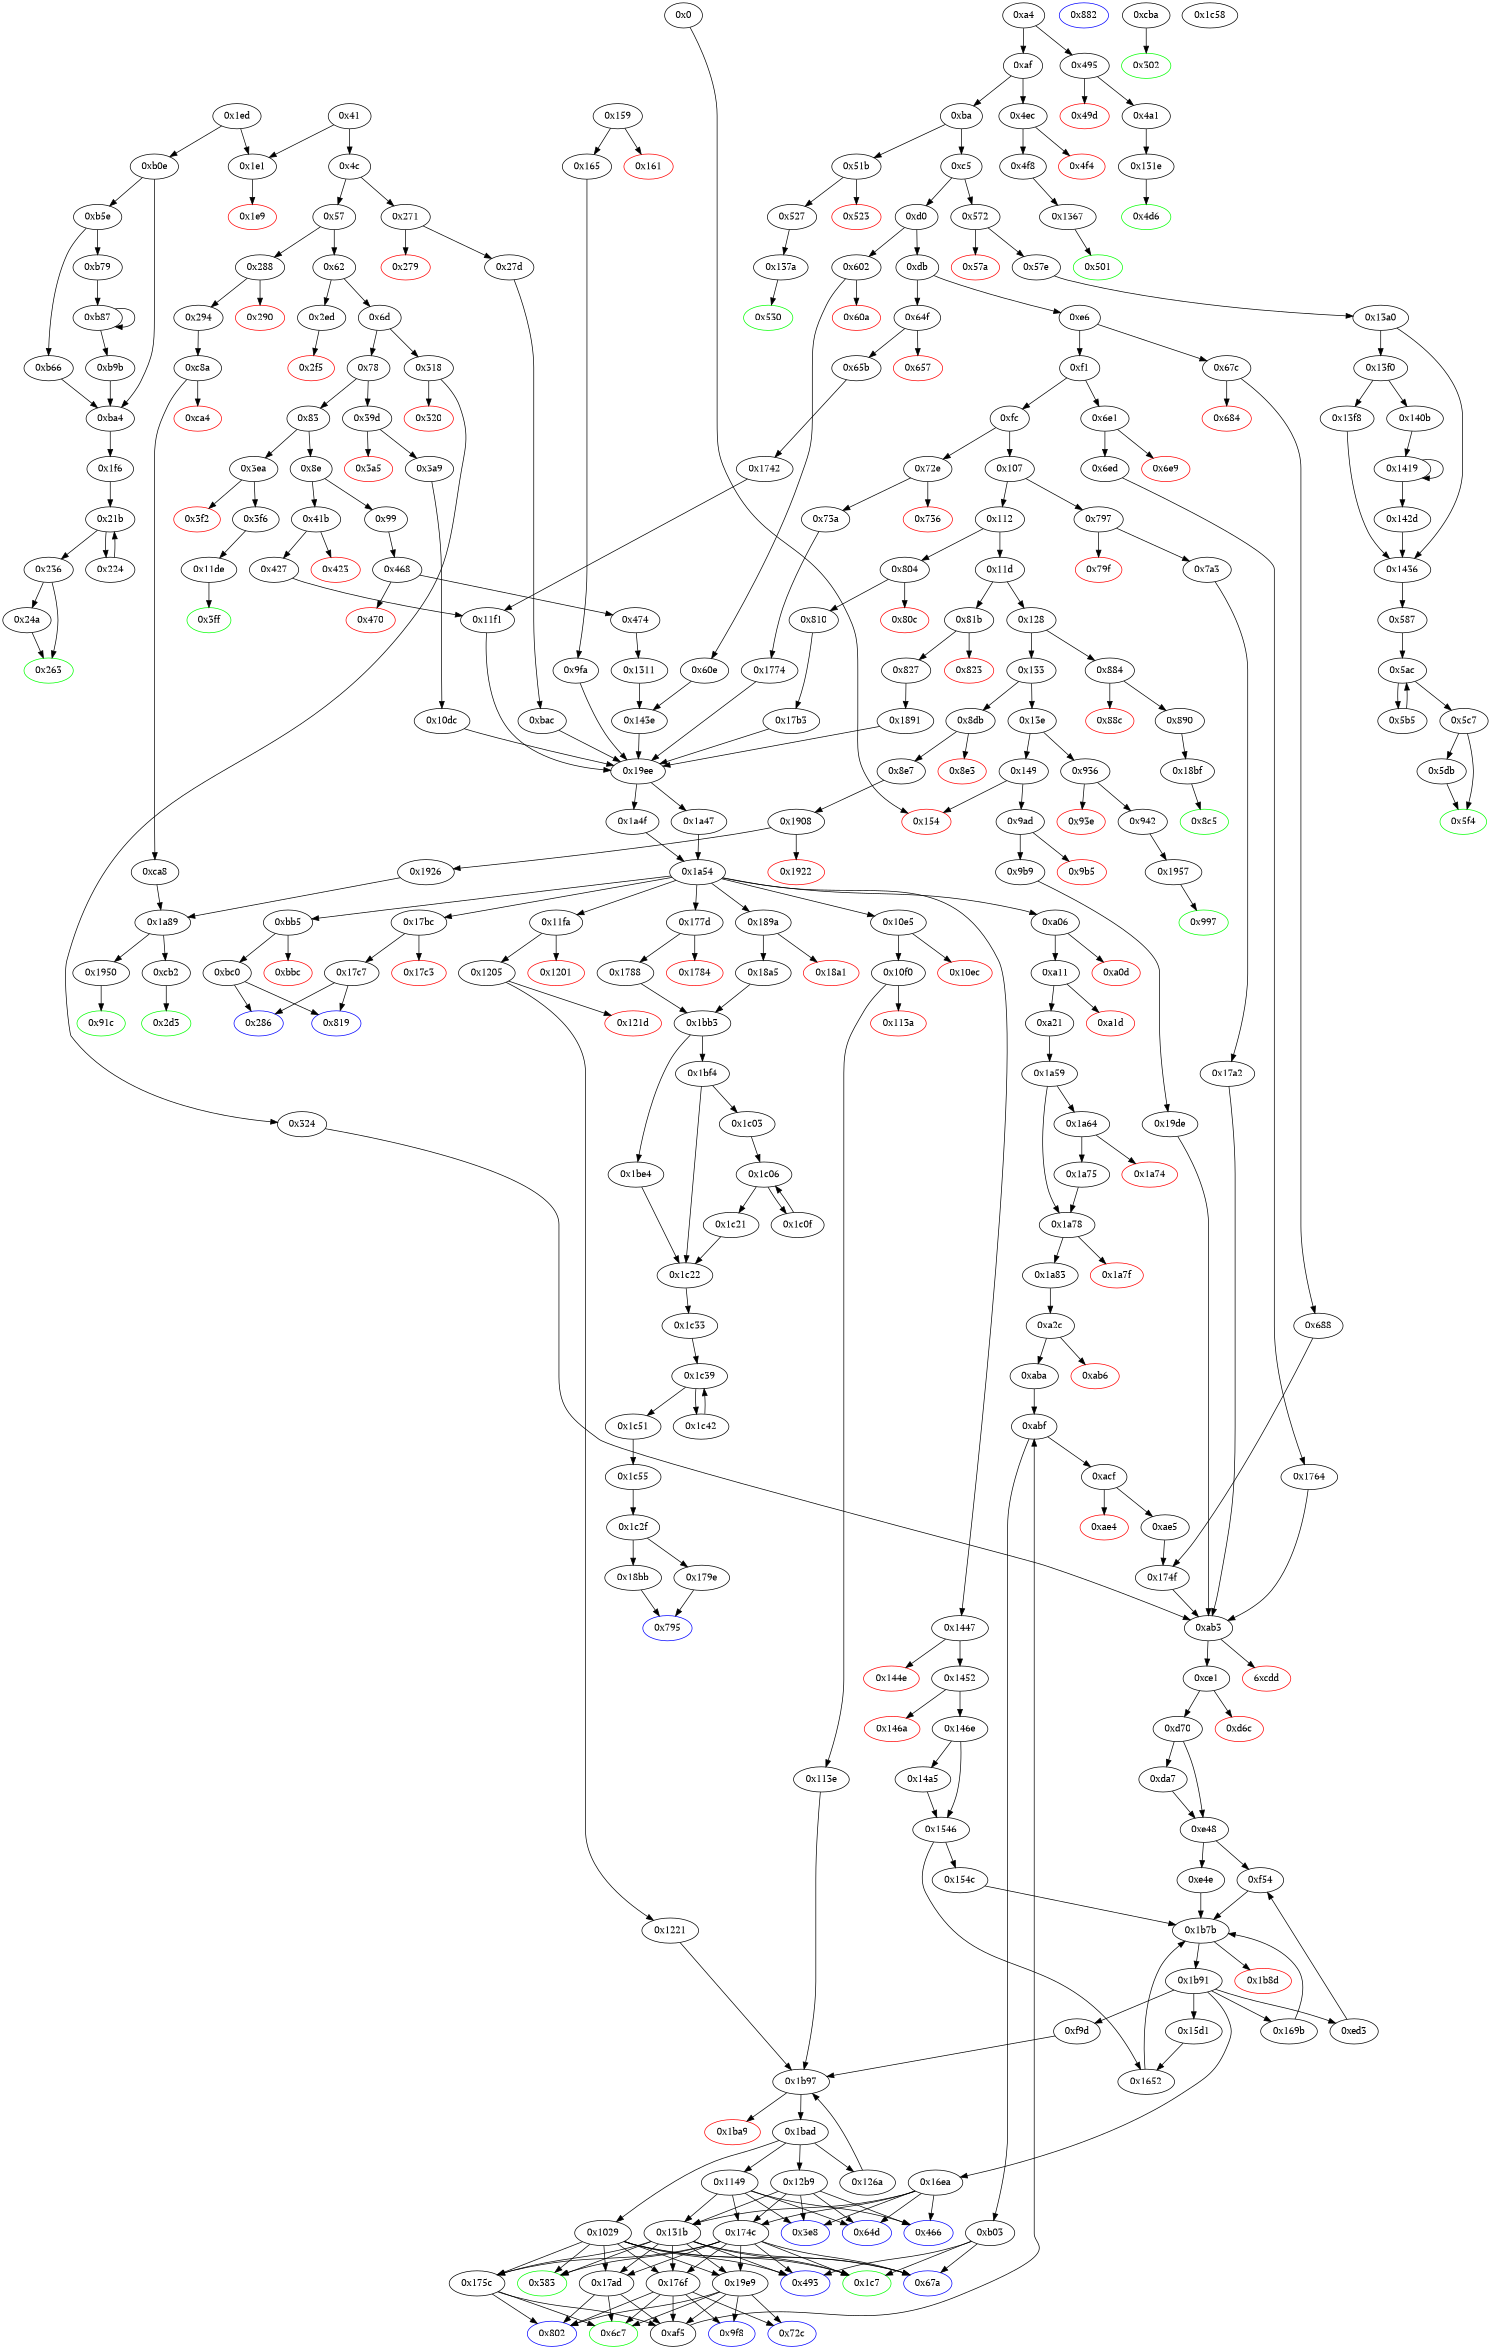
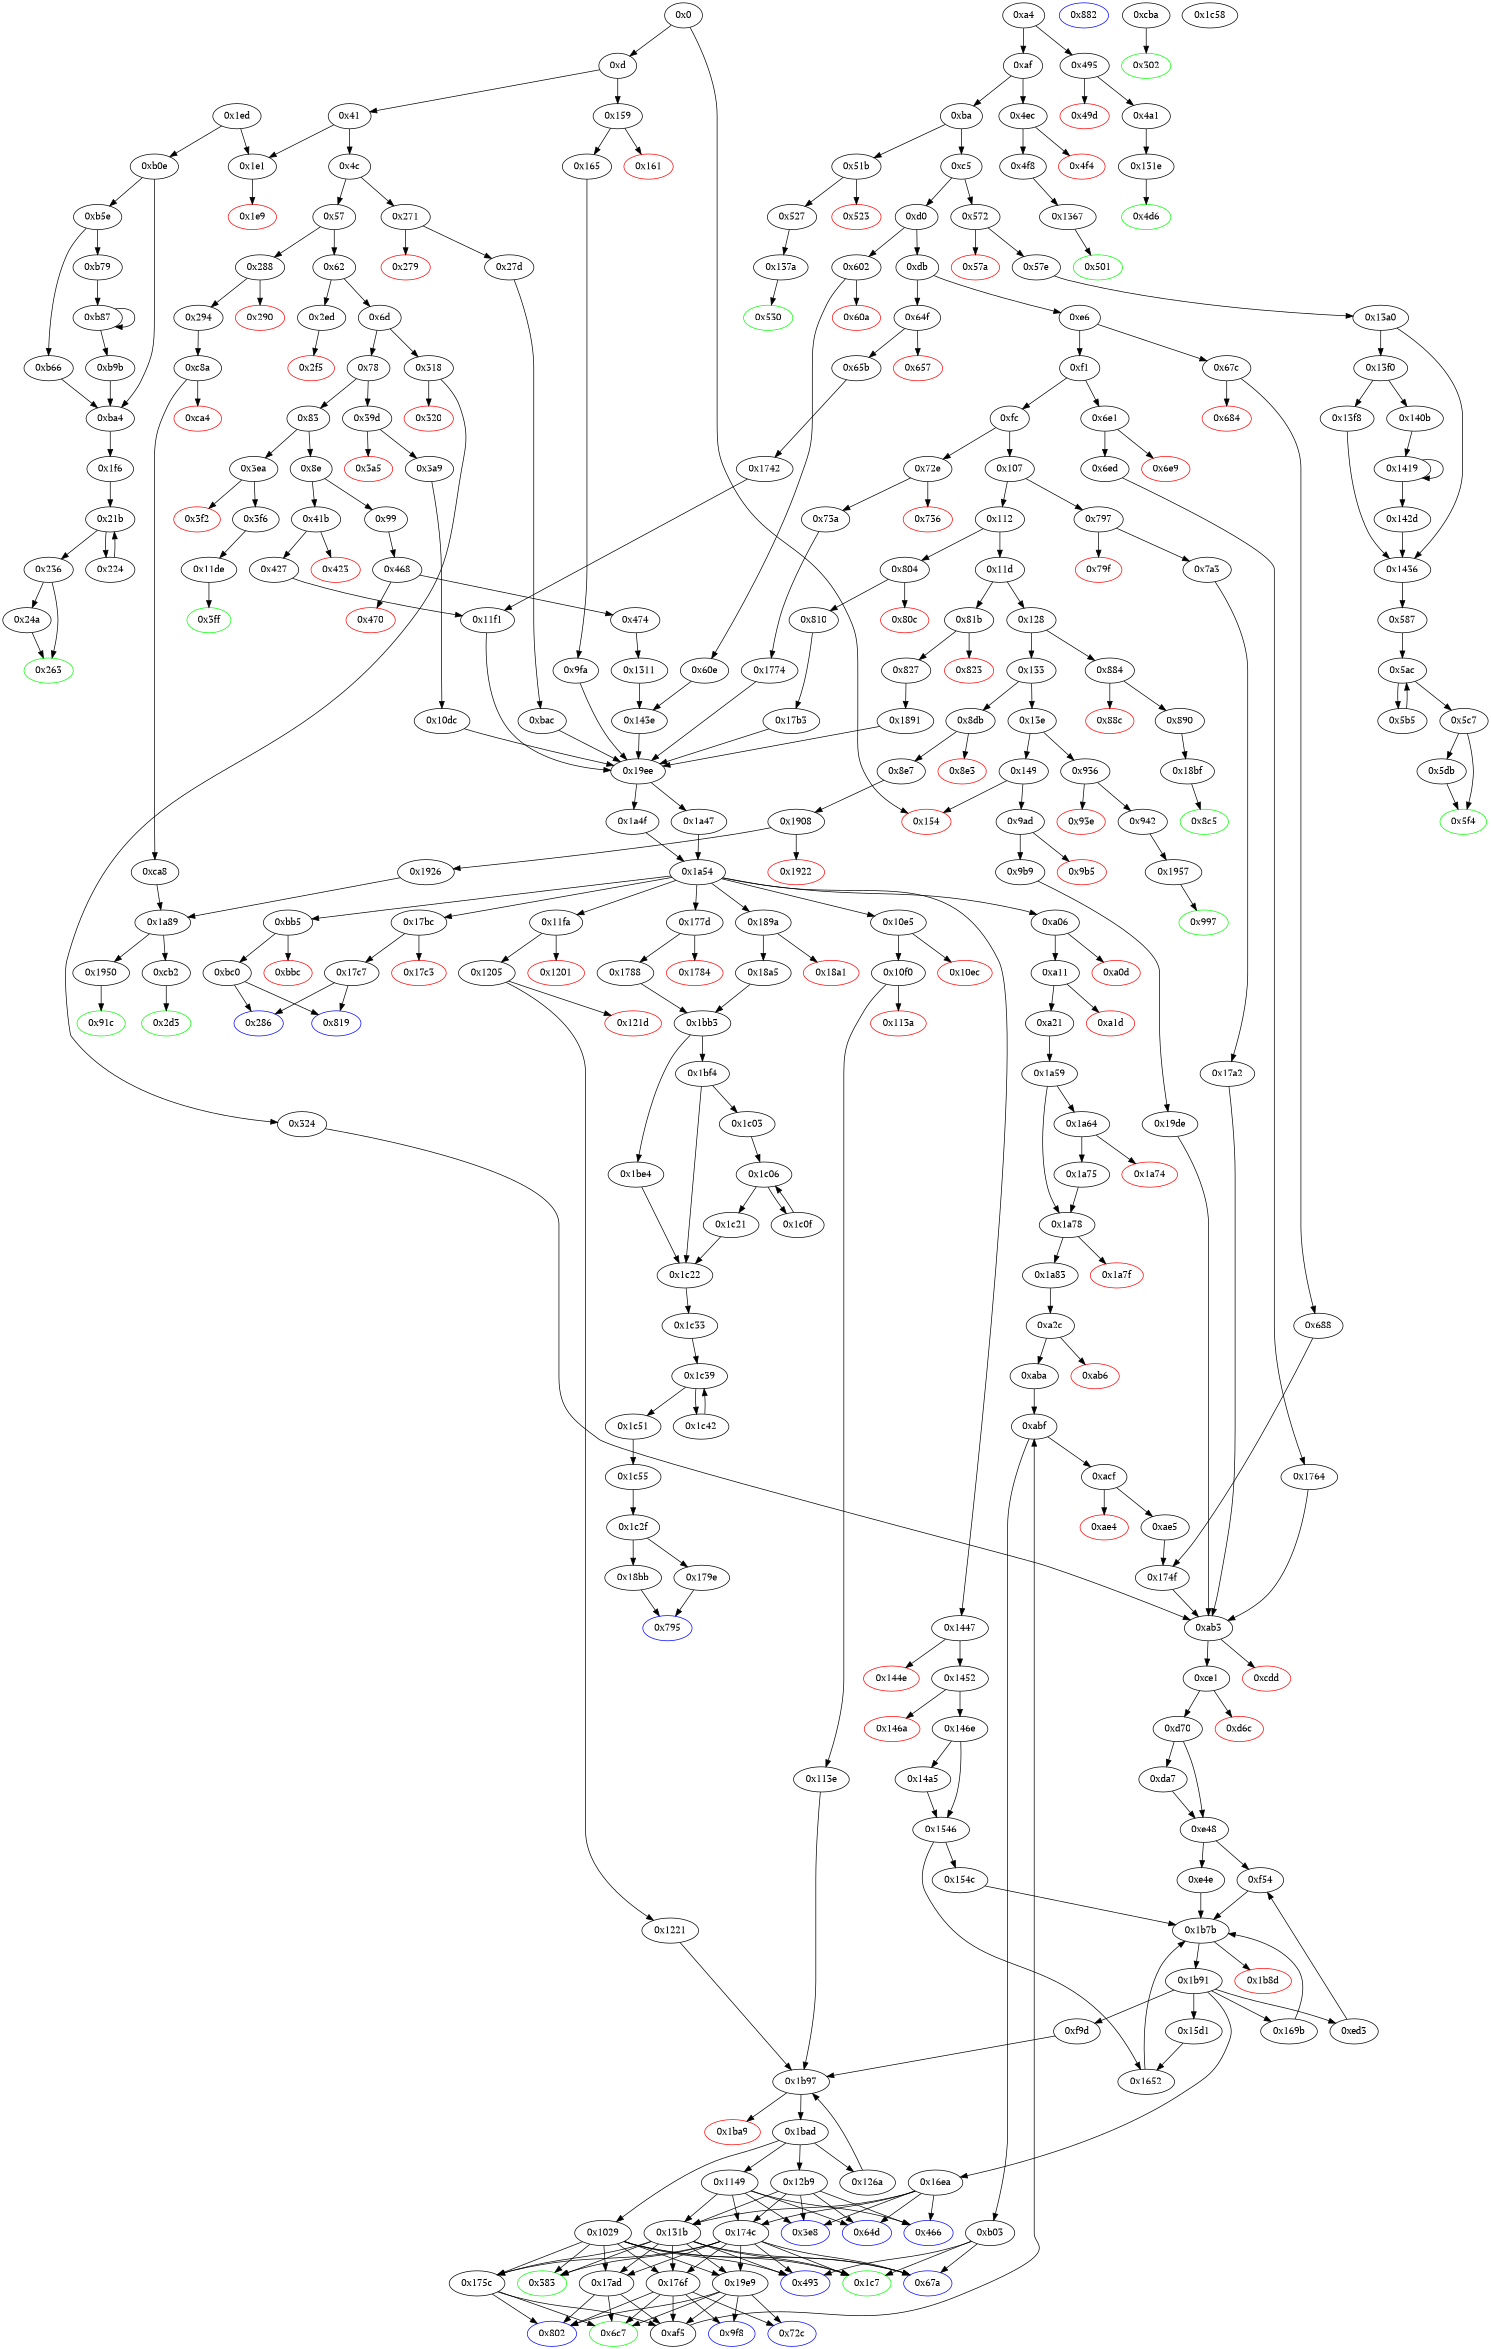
none -> (618, 66)
(1267, 1679) -> (1267, 1679)
